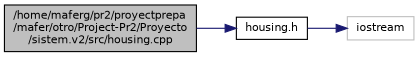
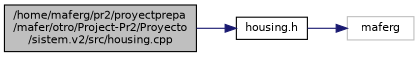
(381, 28) -> (381, 28)
